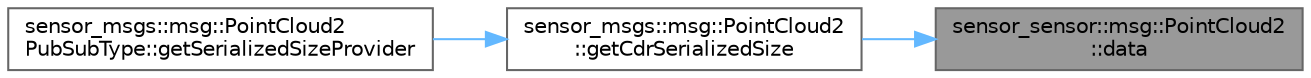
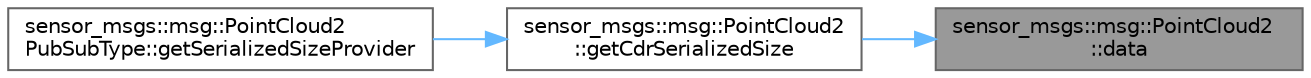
(1119, 39) -> (1119, 39)
